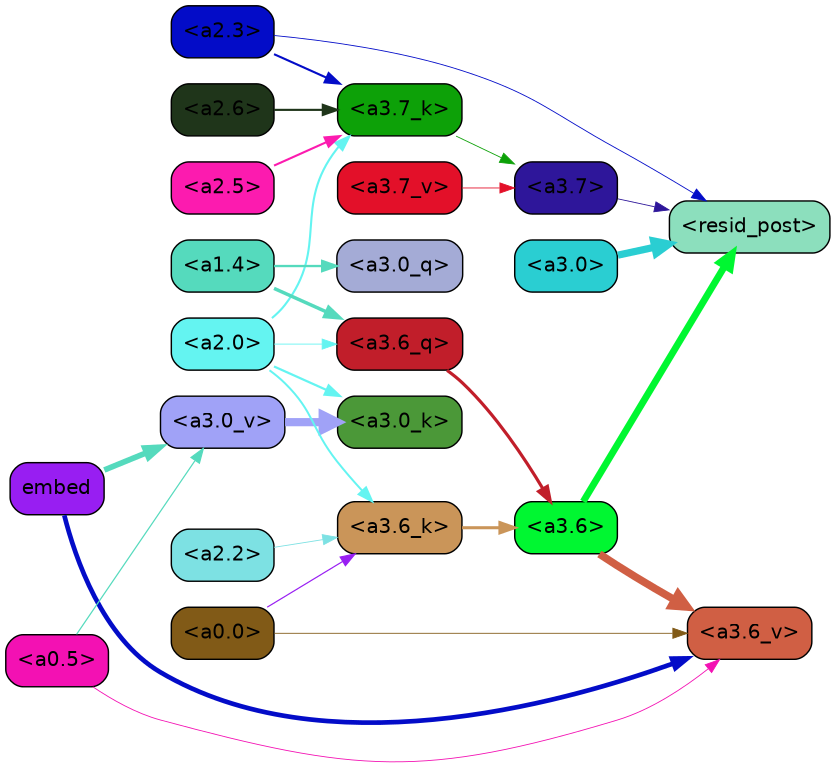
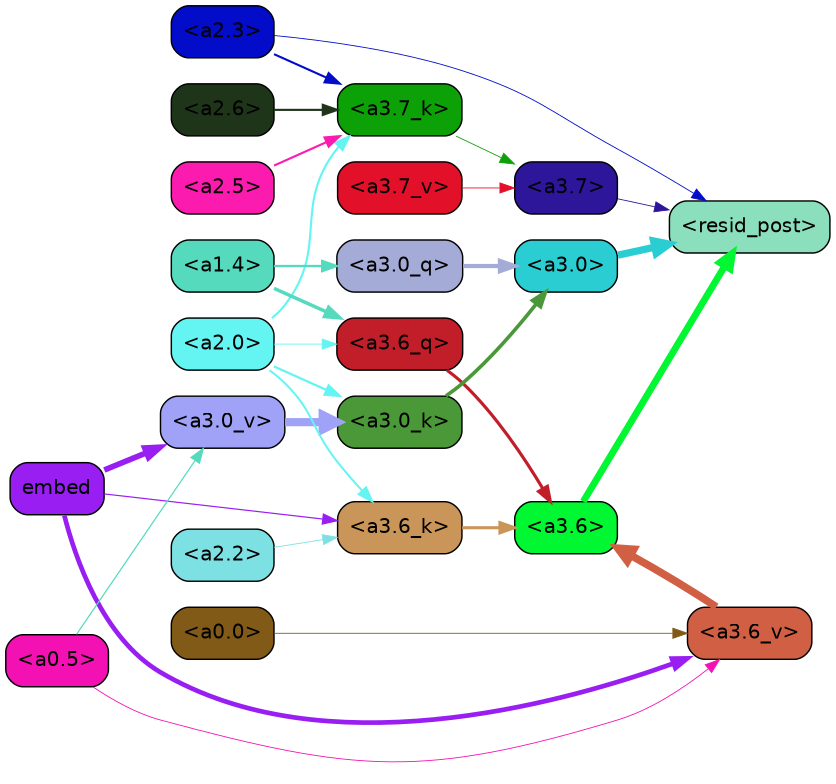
none -> (481, 266)
none -> (494, 353)
(125, 461) -> (125, 461)
(637, 578) -> (674, 580)
(305, 584) -> (213, 506)
(322, 719) -> (322, 719)
